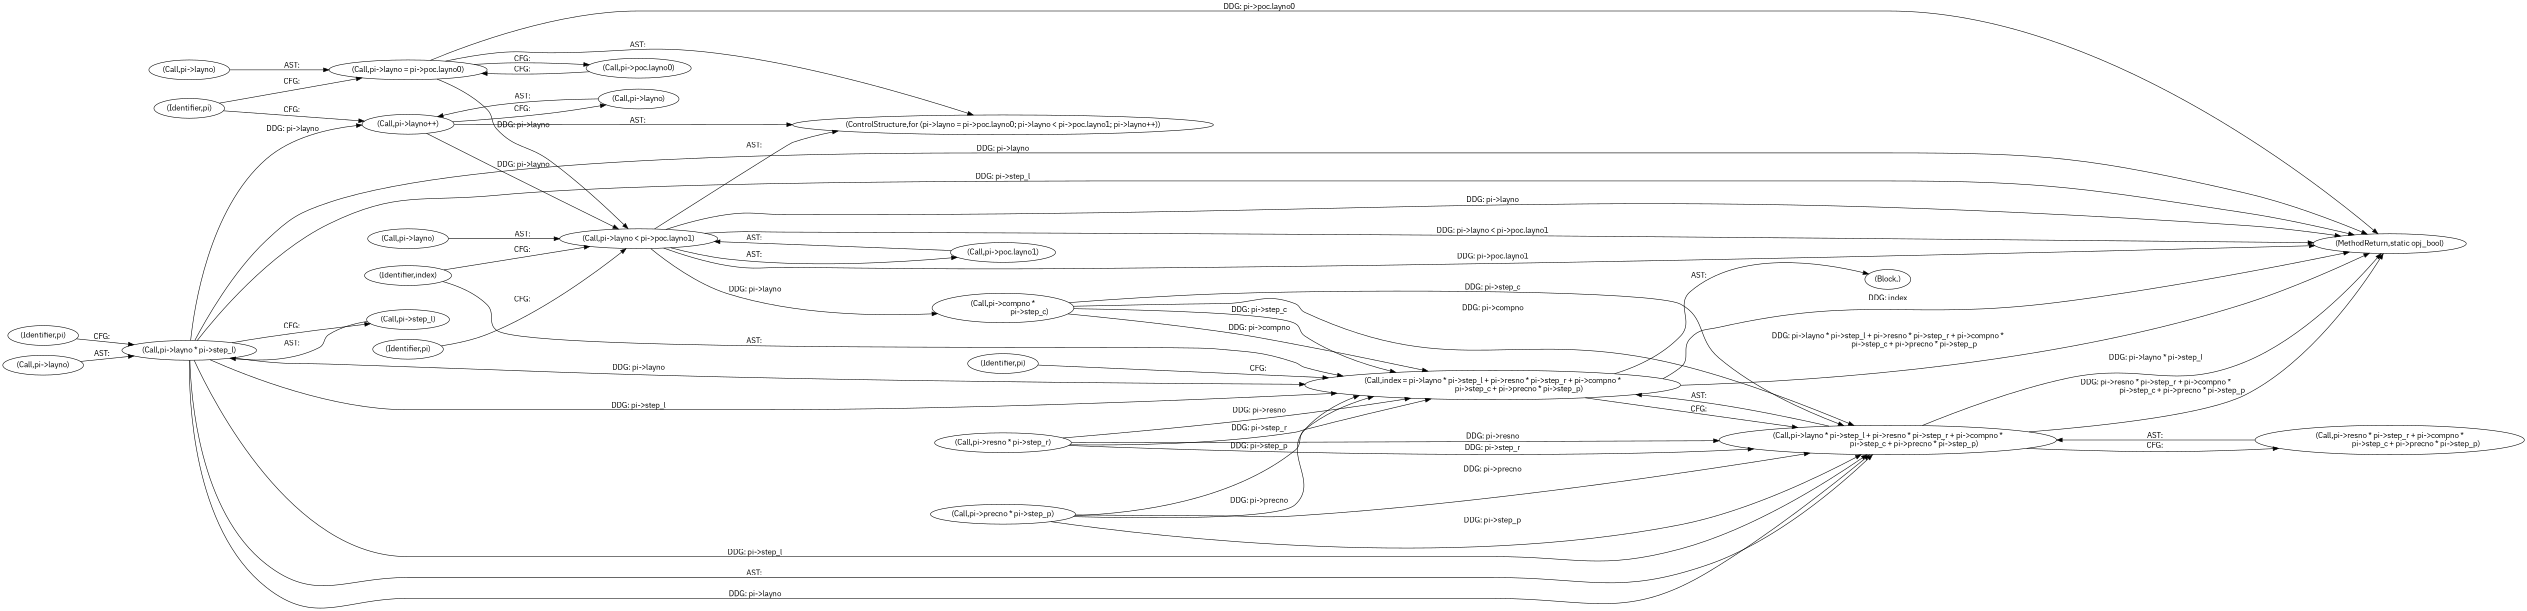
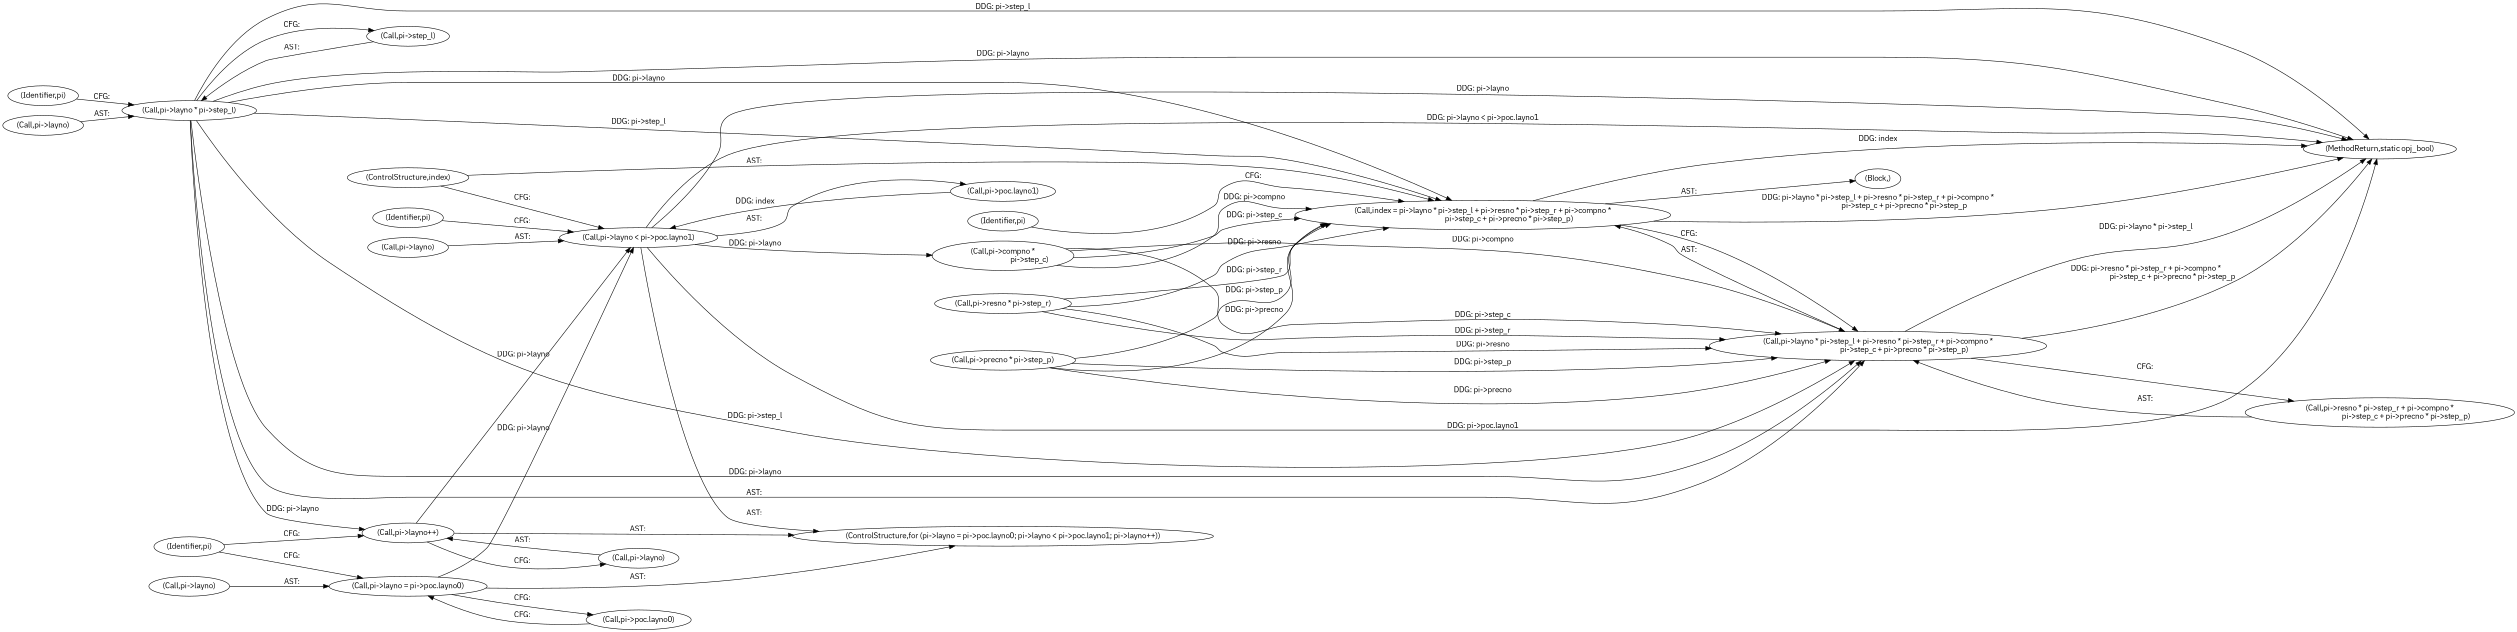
(1427, 11) -> none
(755, 238) -> (755, 202)
(408, 276) -> (408, 178)
